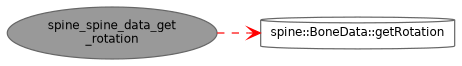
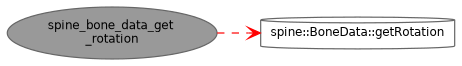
(112, 33) -> (112, 33)
